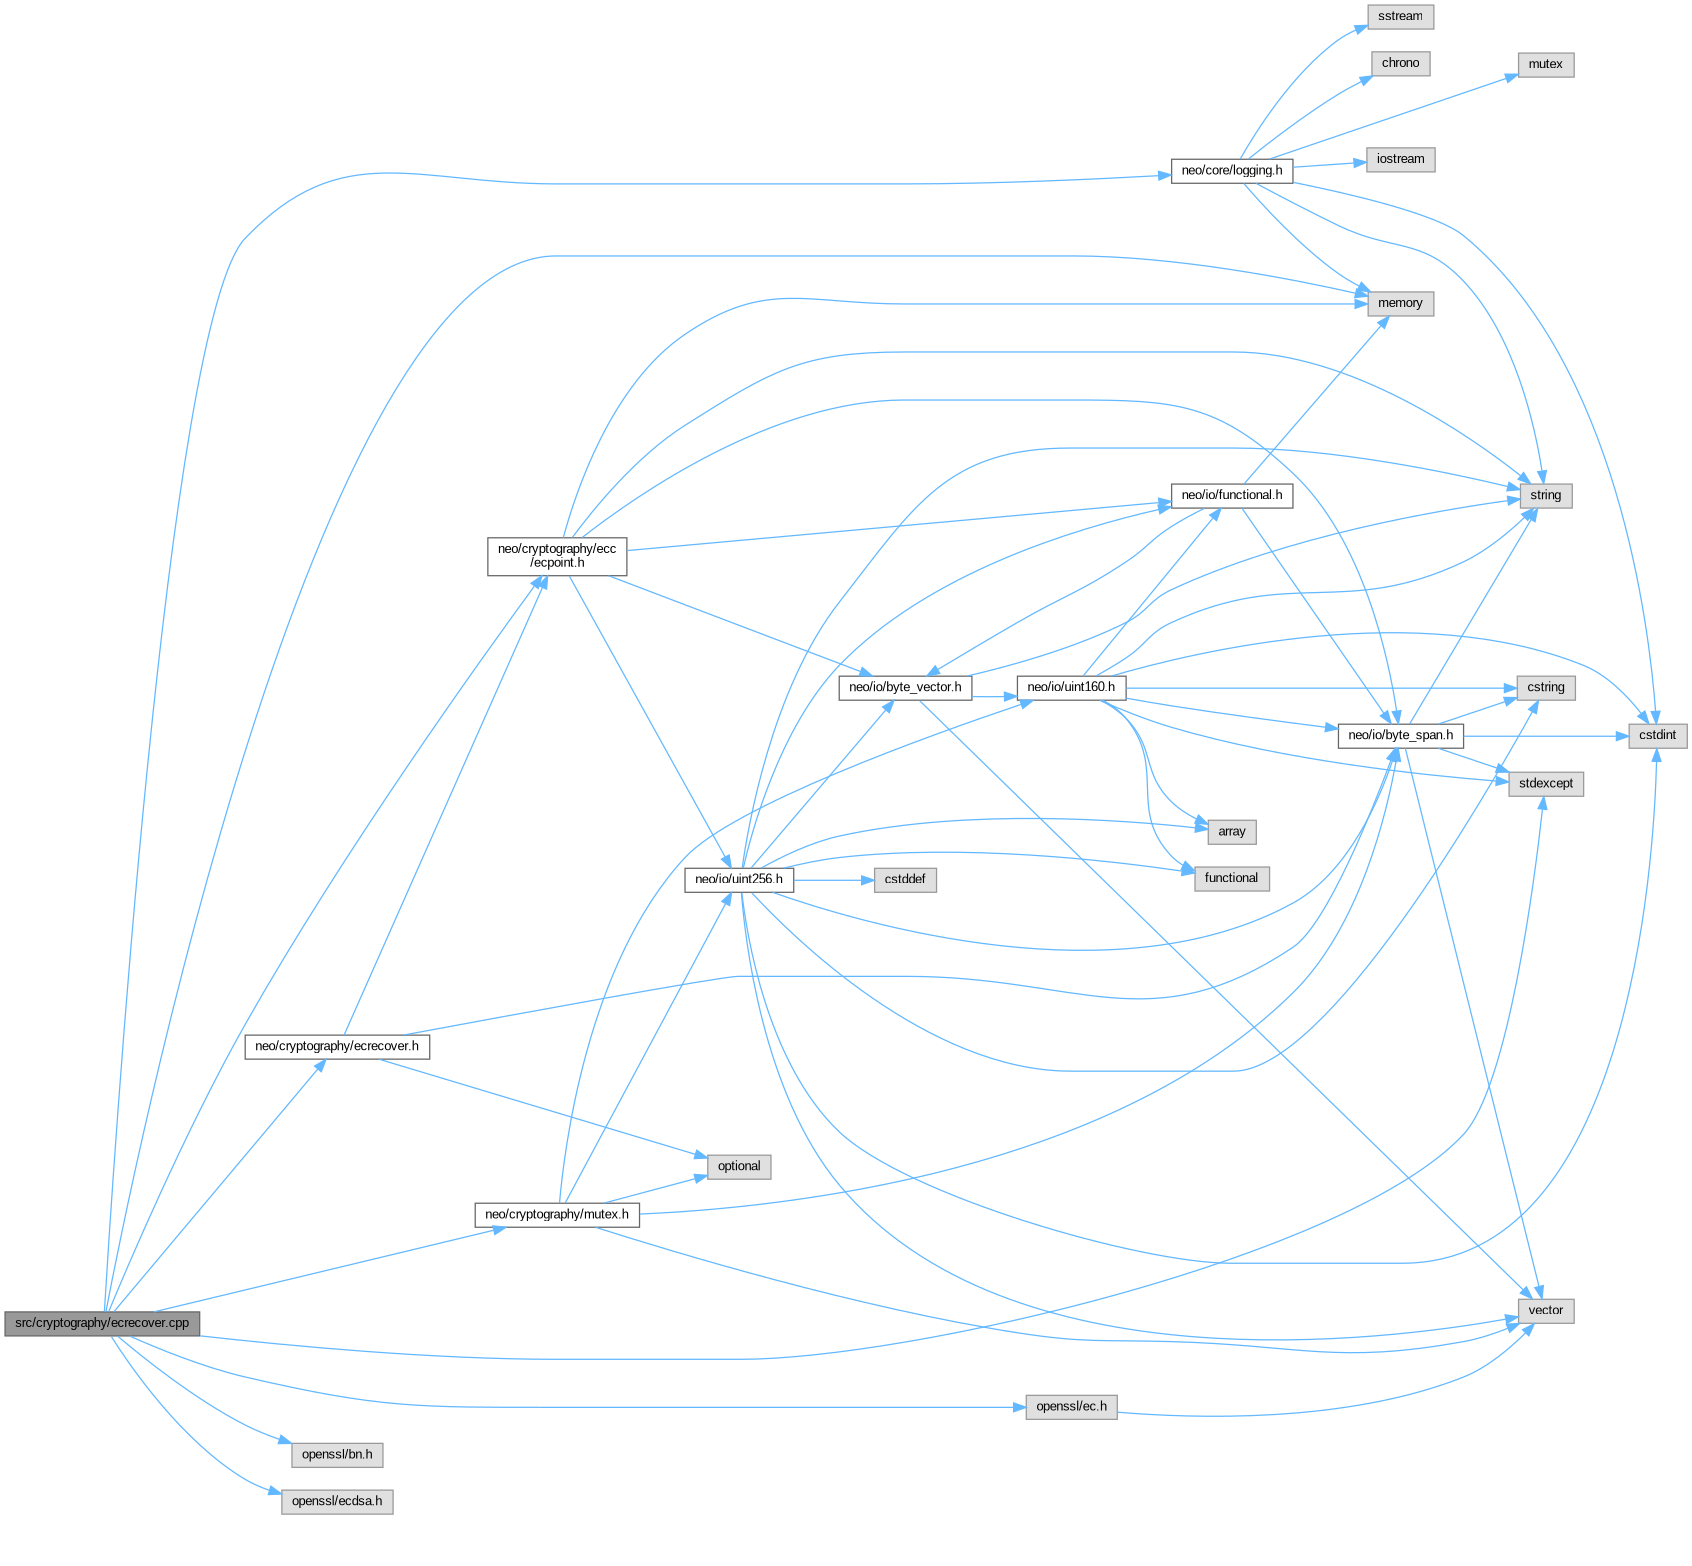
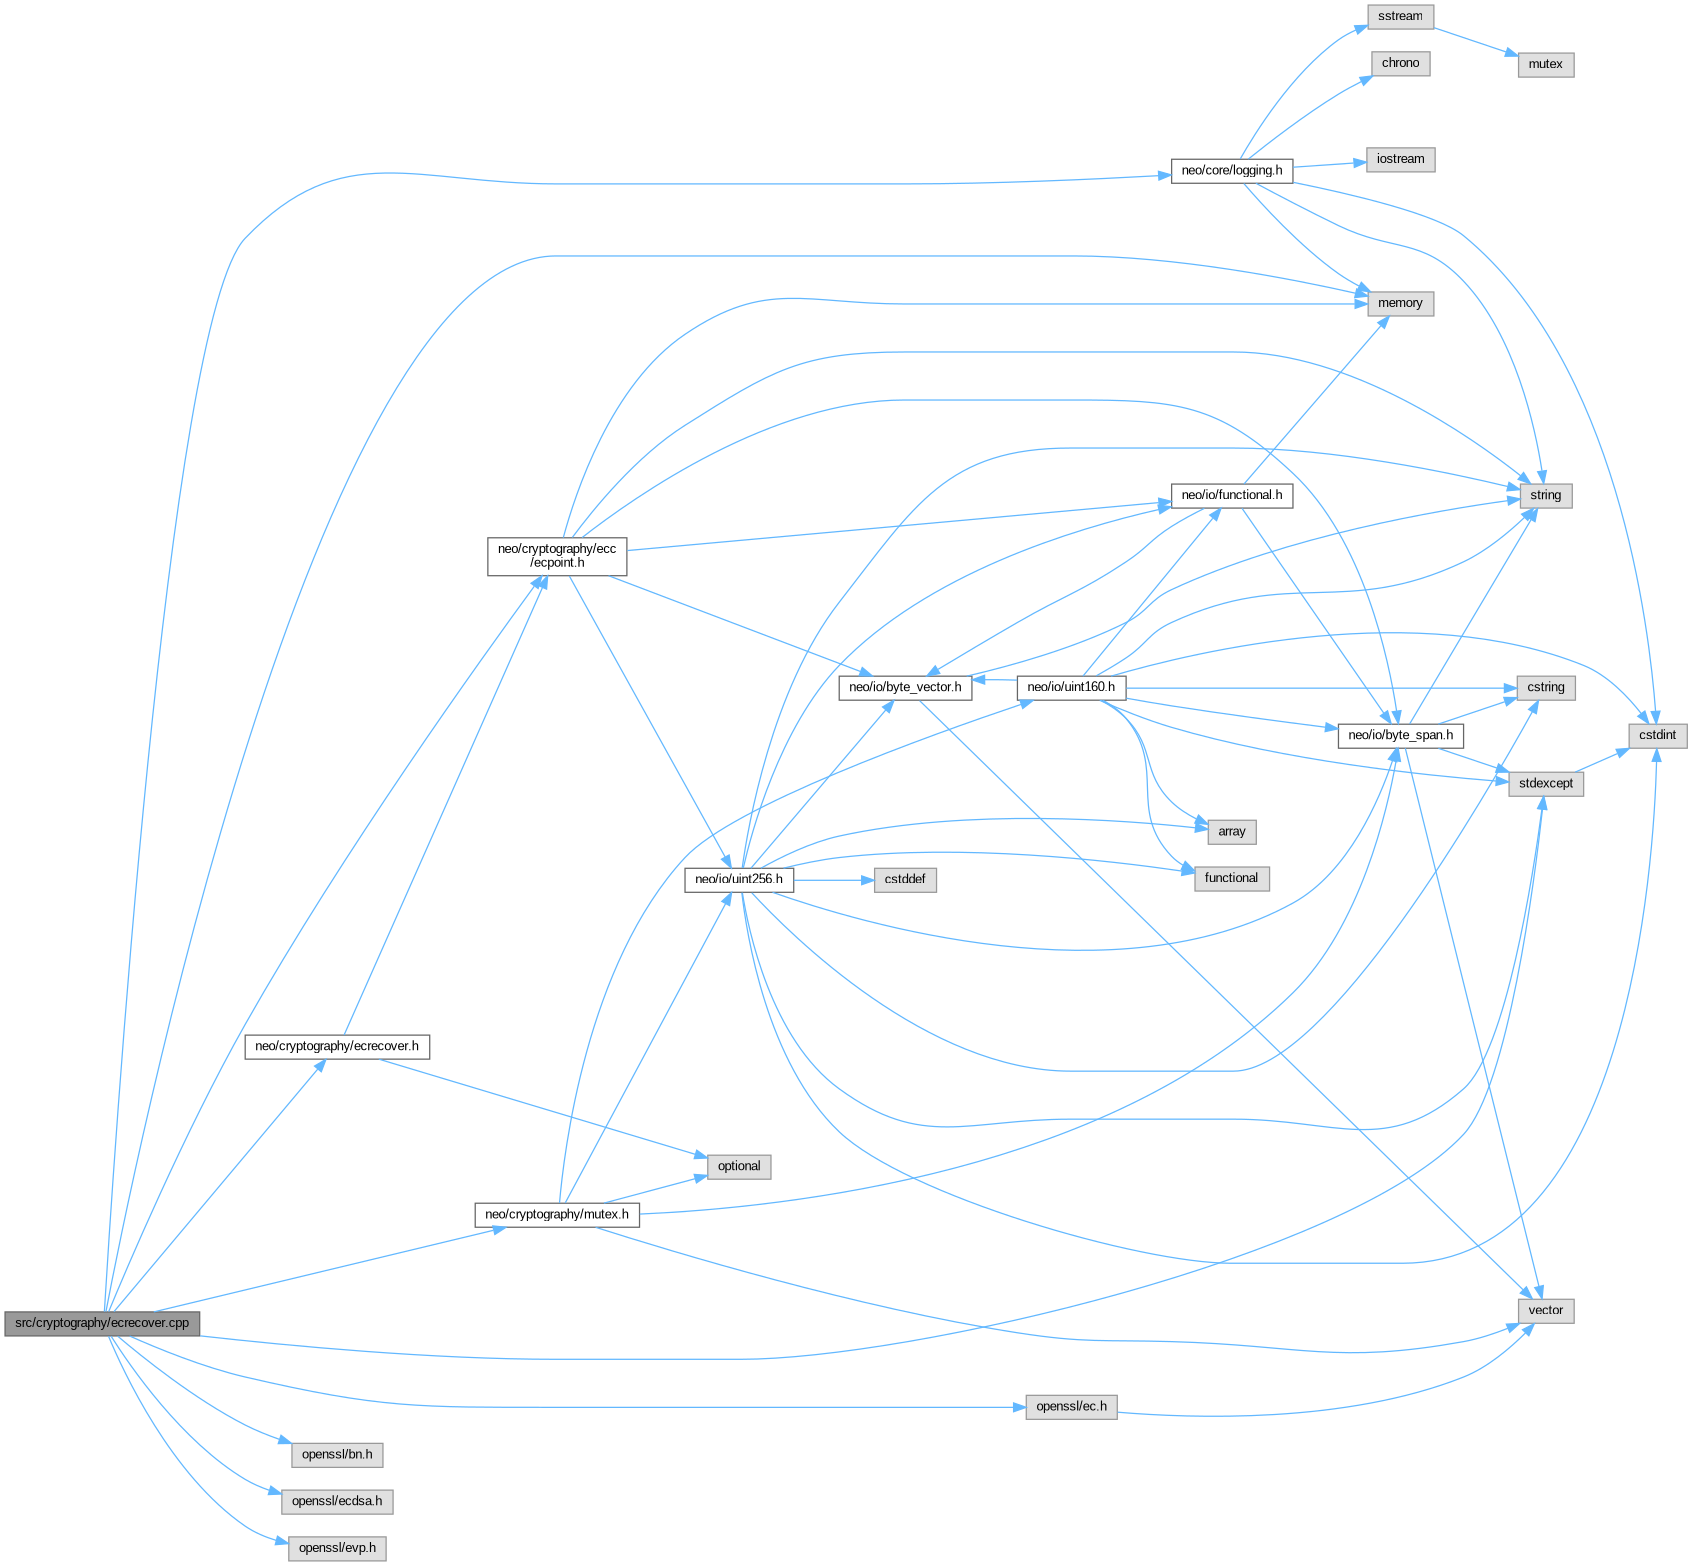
(1388, 119) -> (1470, 40)
(988, 697) -> (1001, 680)
(1540, 736) -> (1596, 763)
(958, 979) -> none
(1001, 1296) -> (1187, 1119)
none -> (337, 1549)
